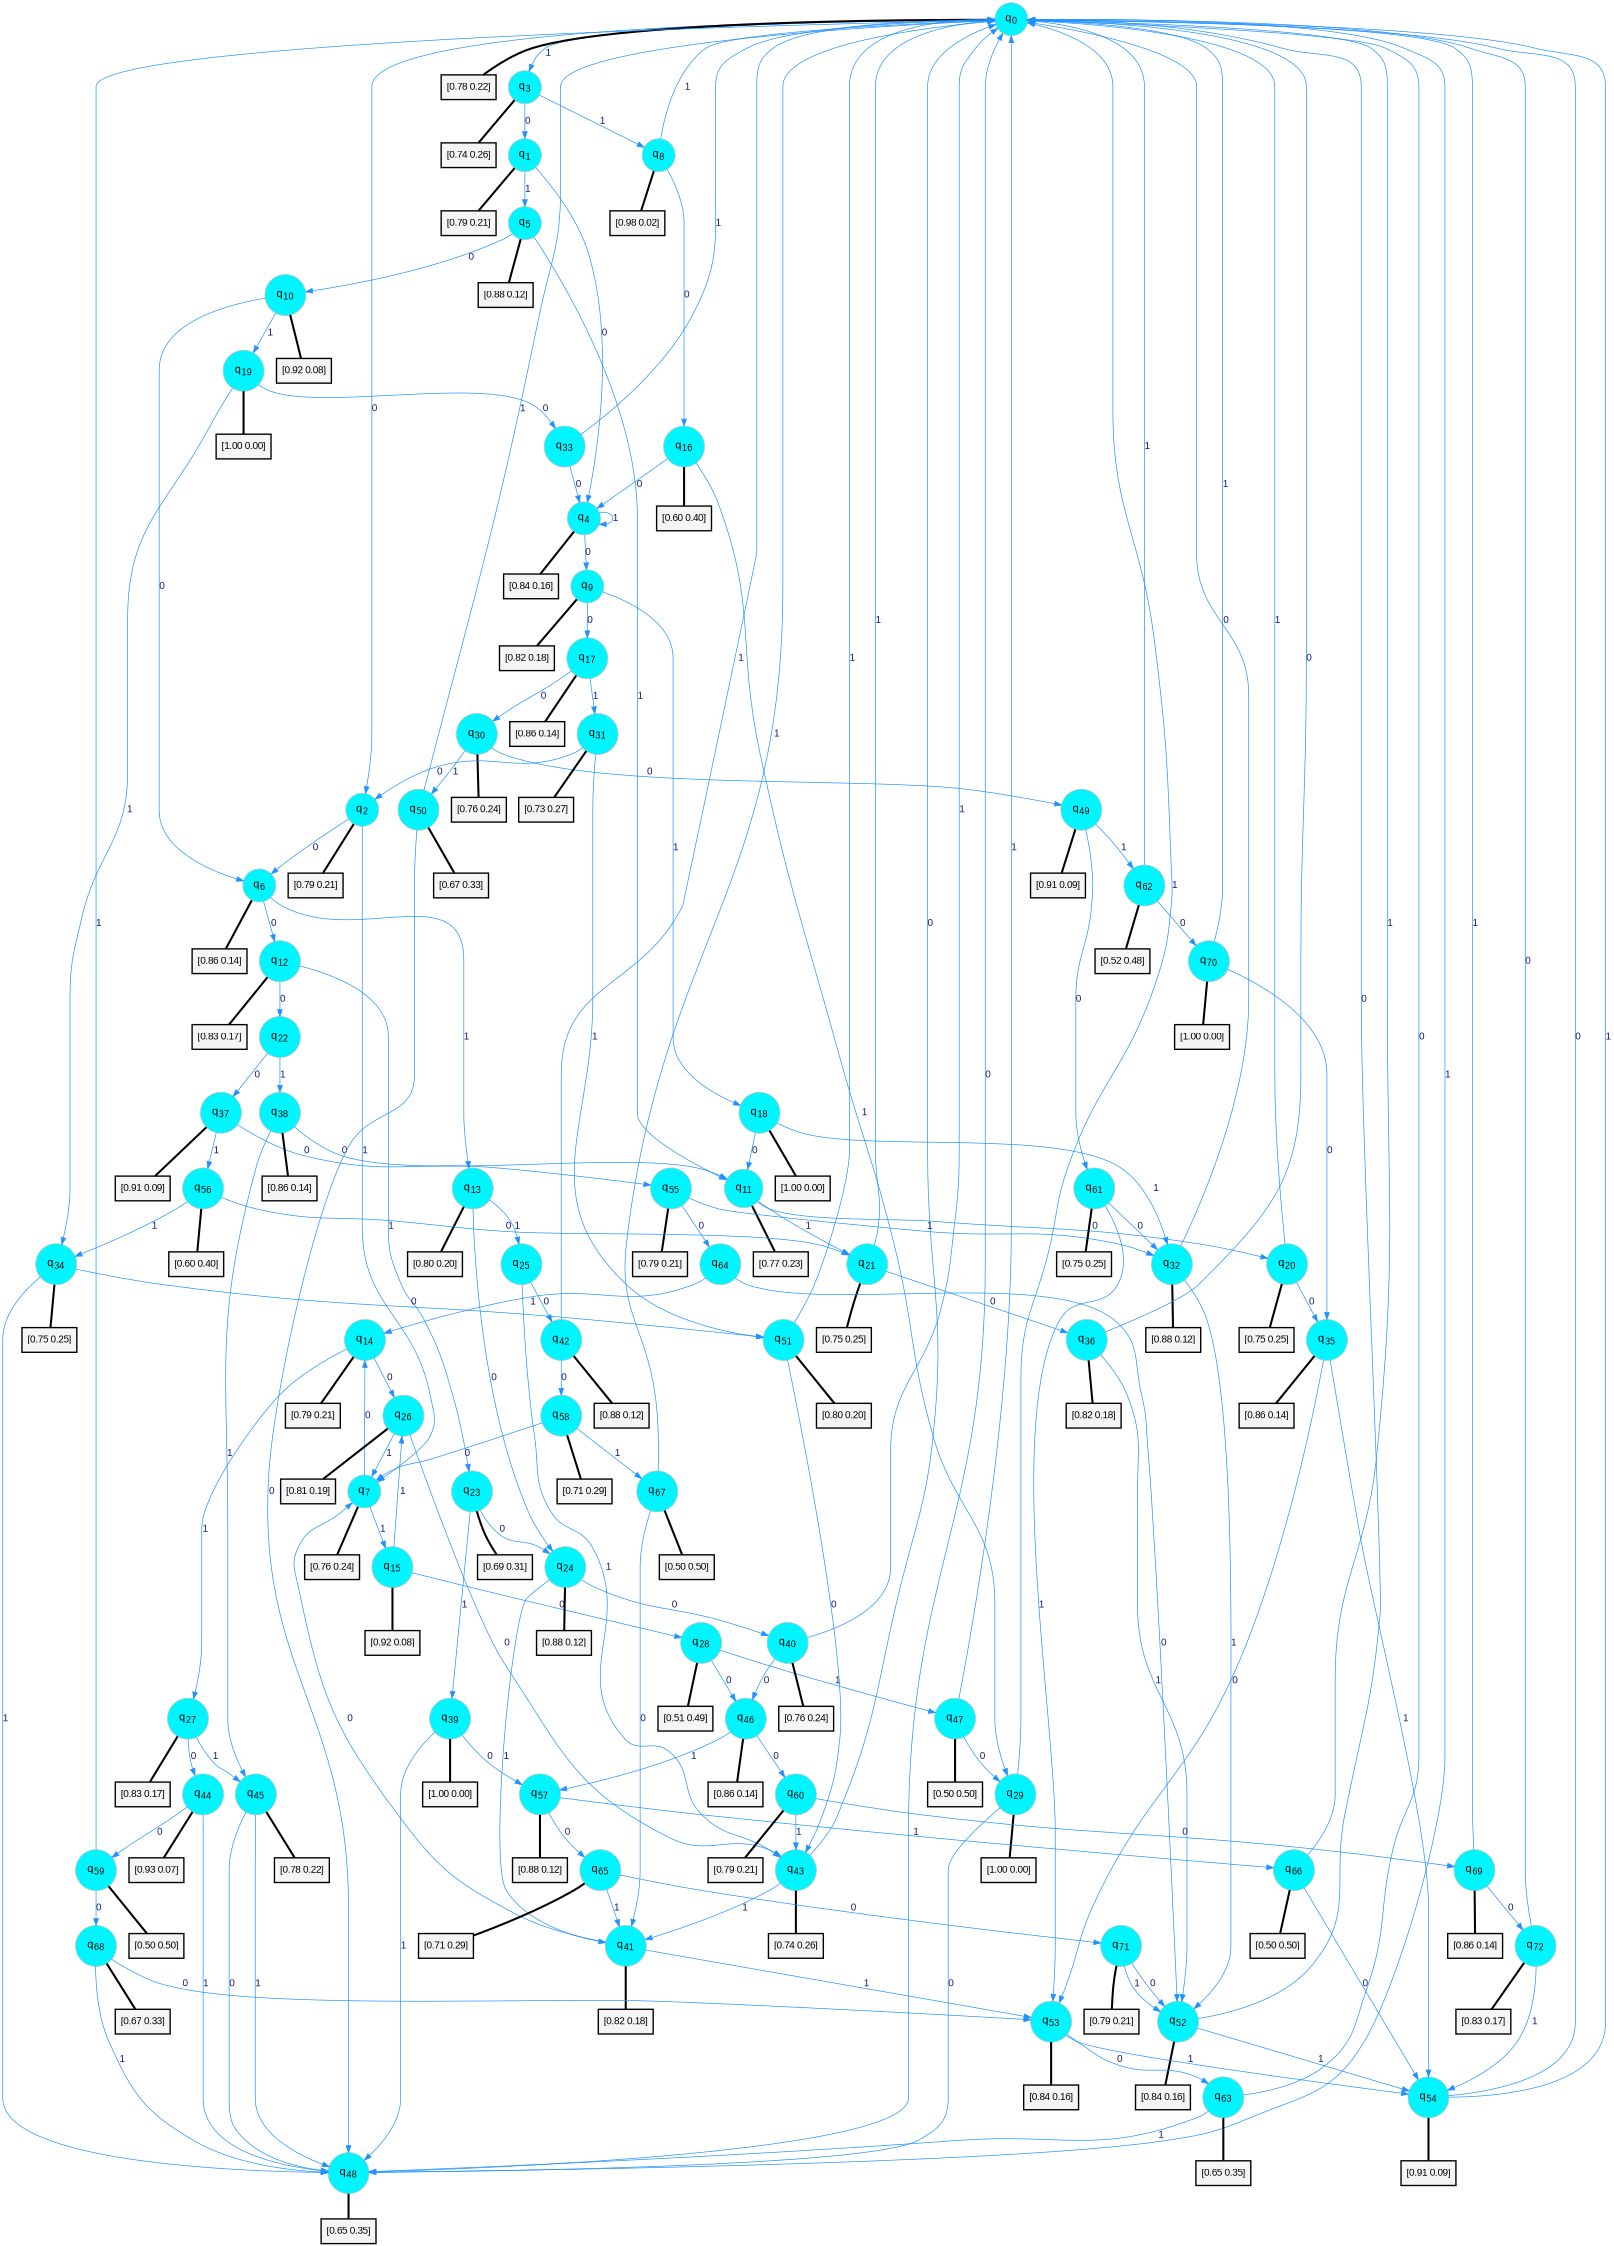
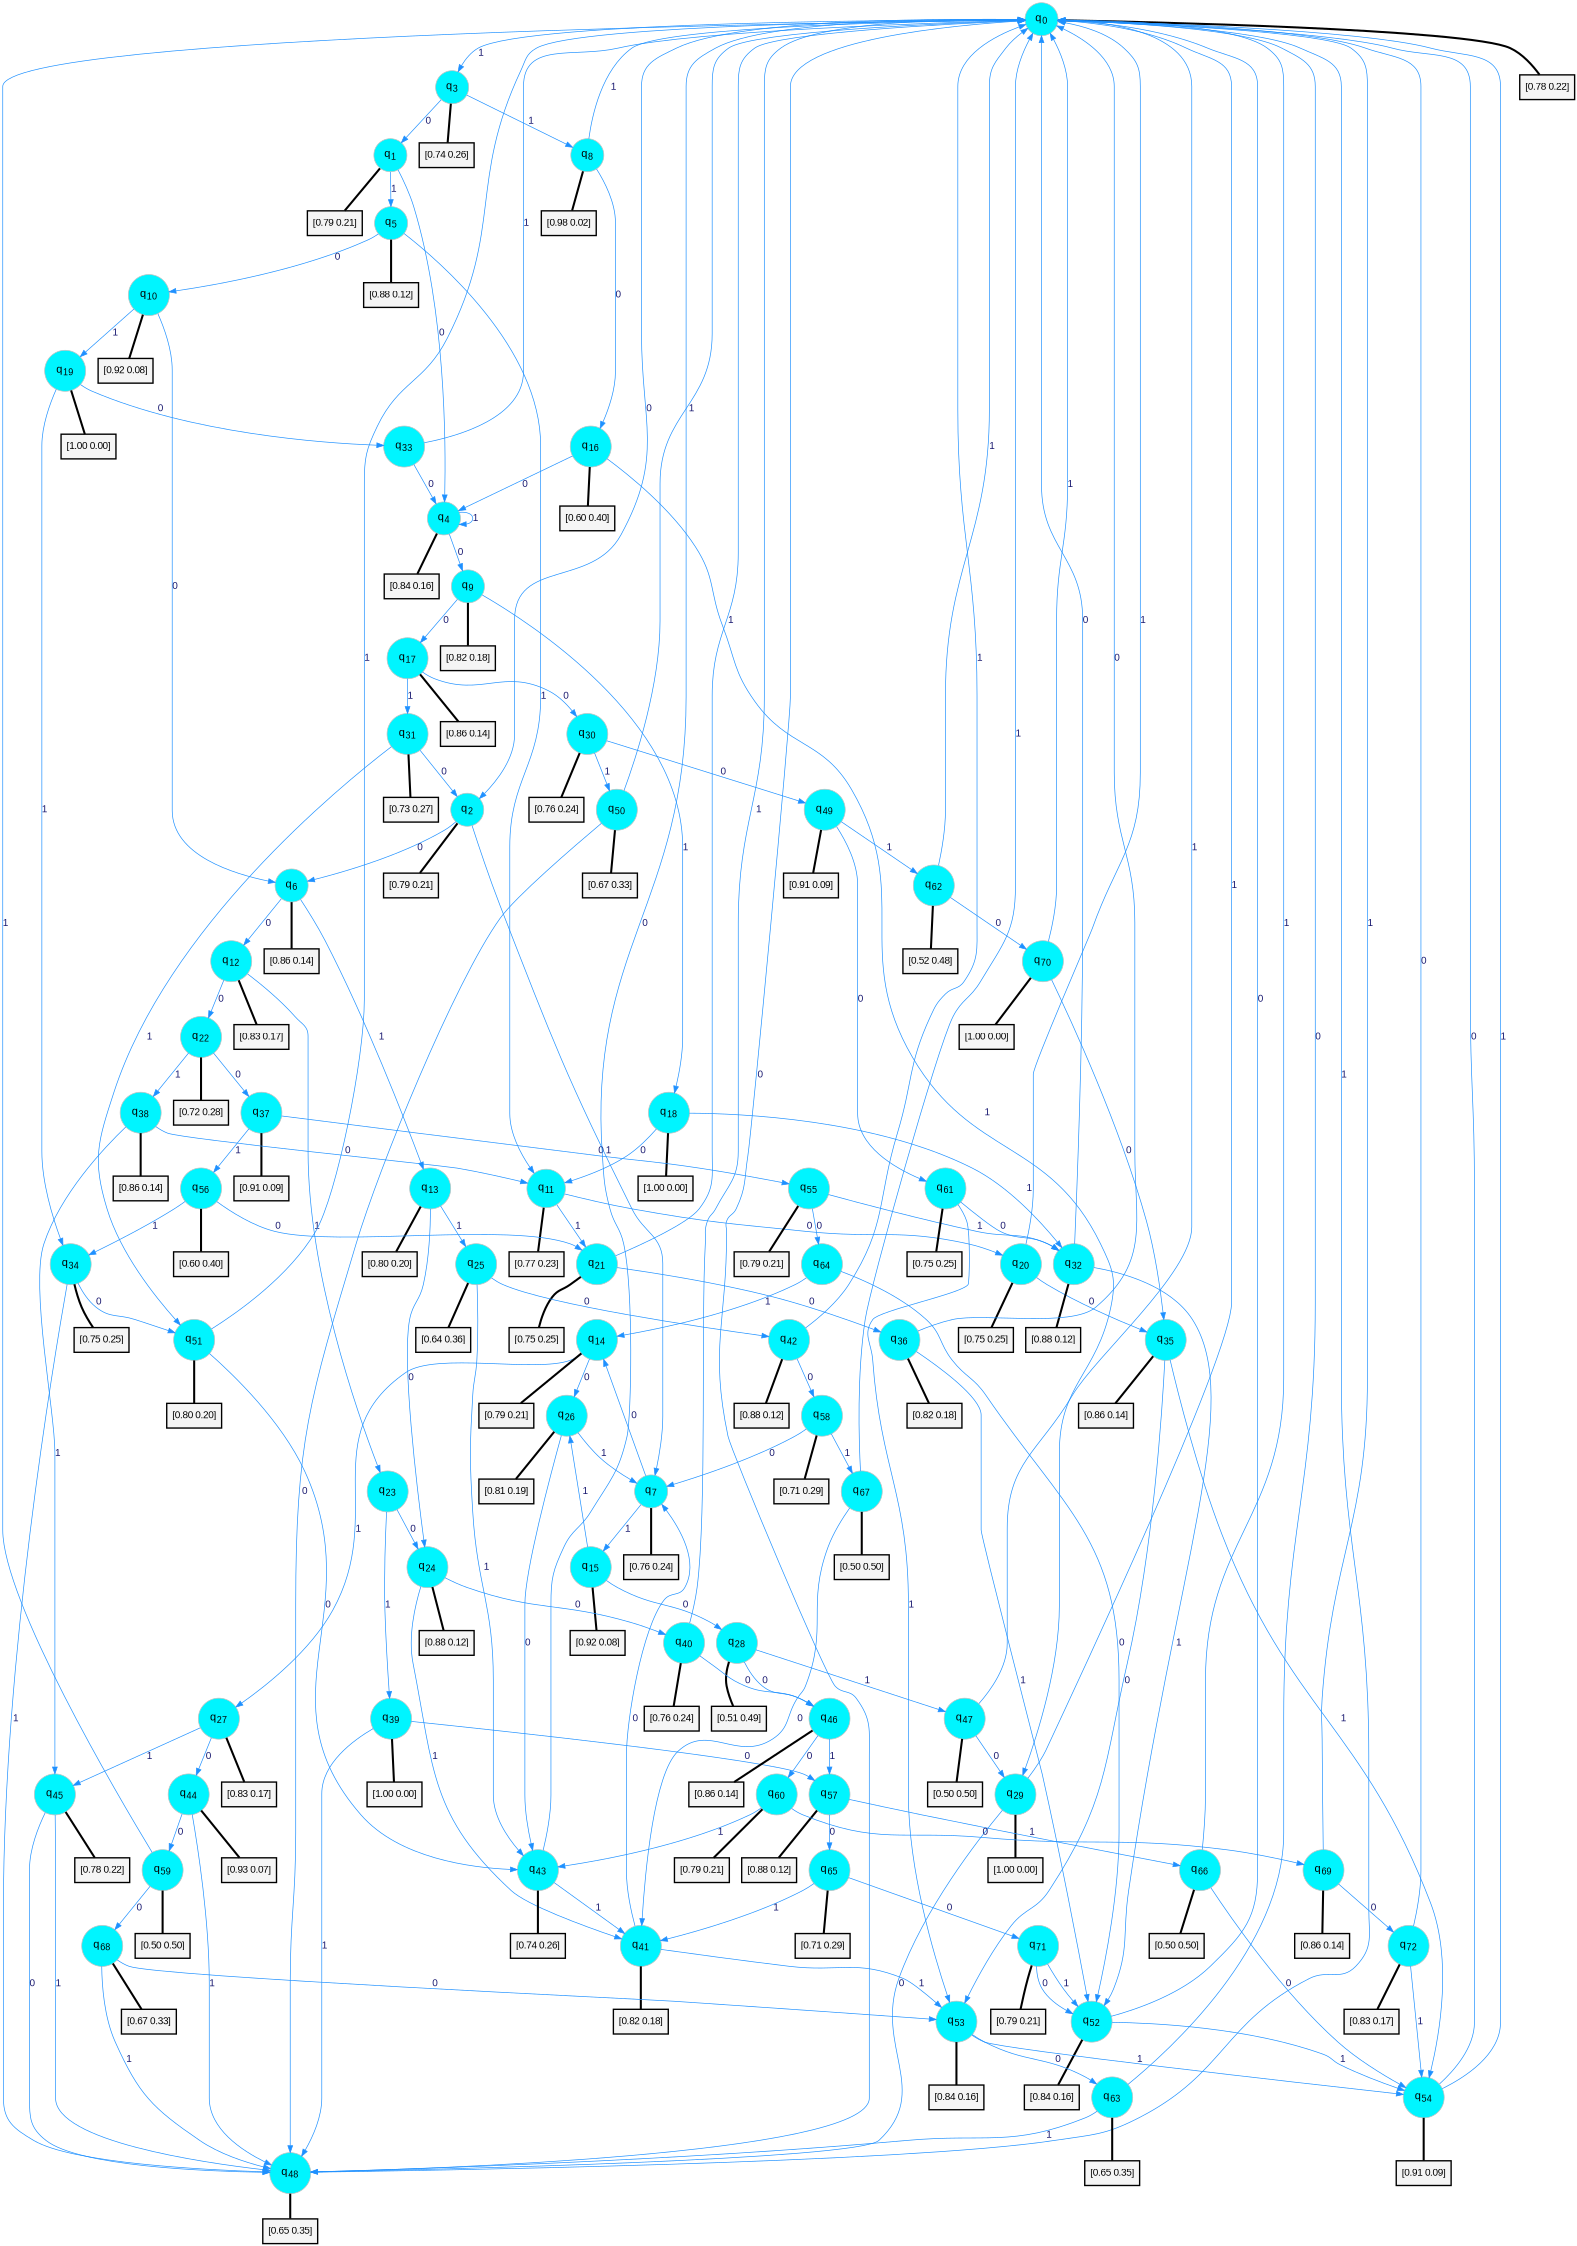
none -> (201, 1113)
none -> (443, 1340)
(505, 1567) -> none
